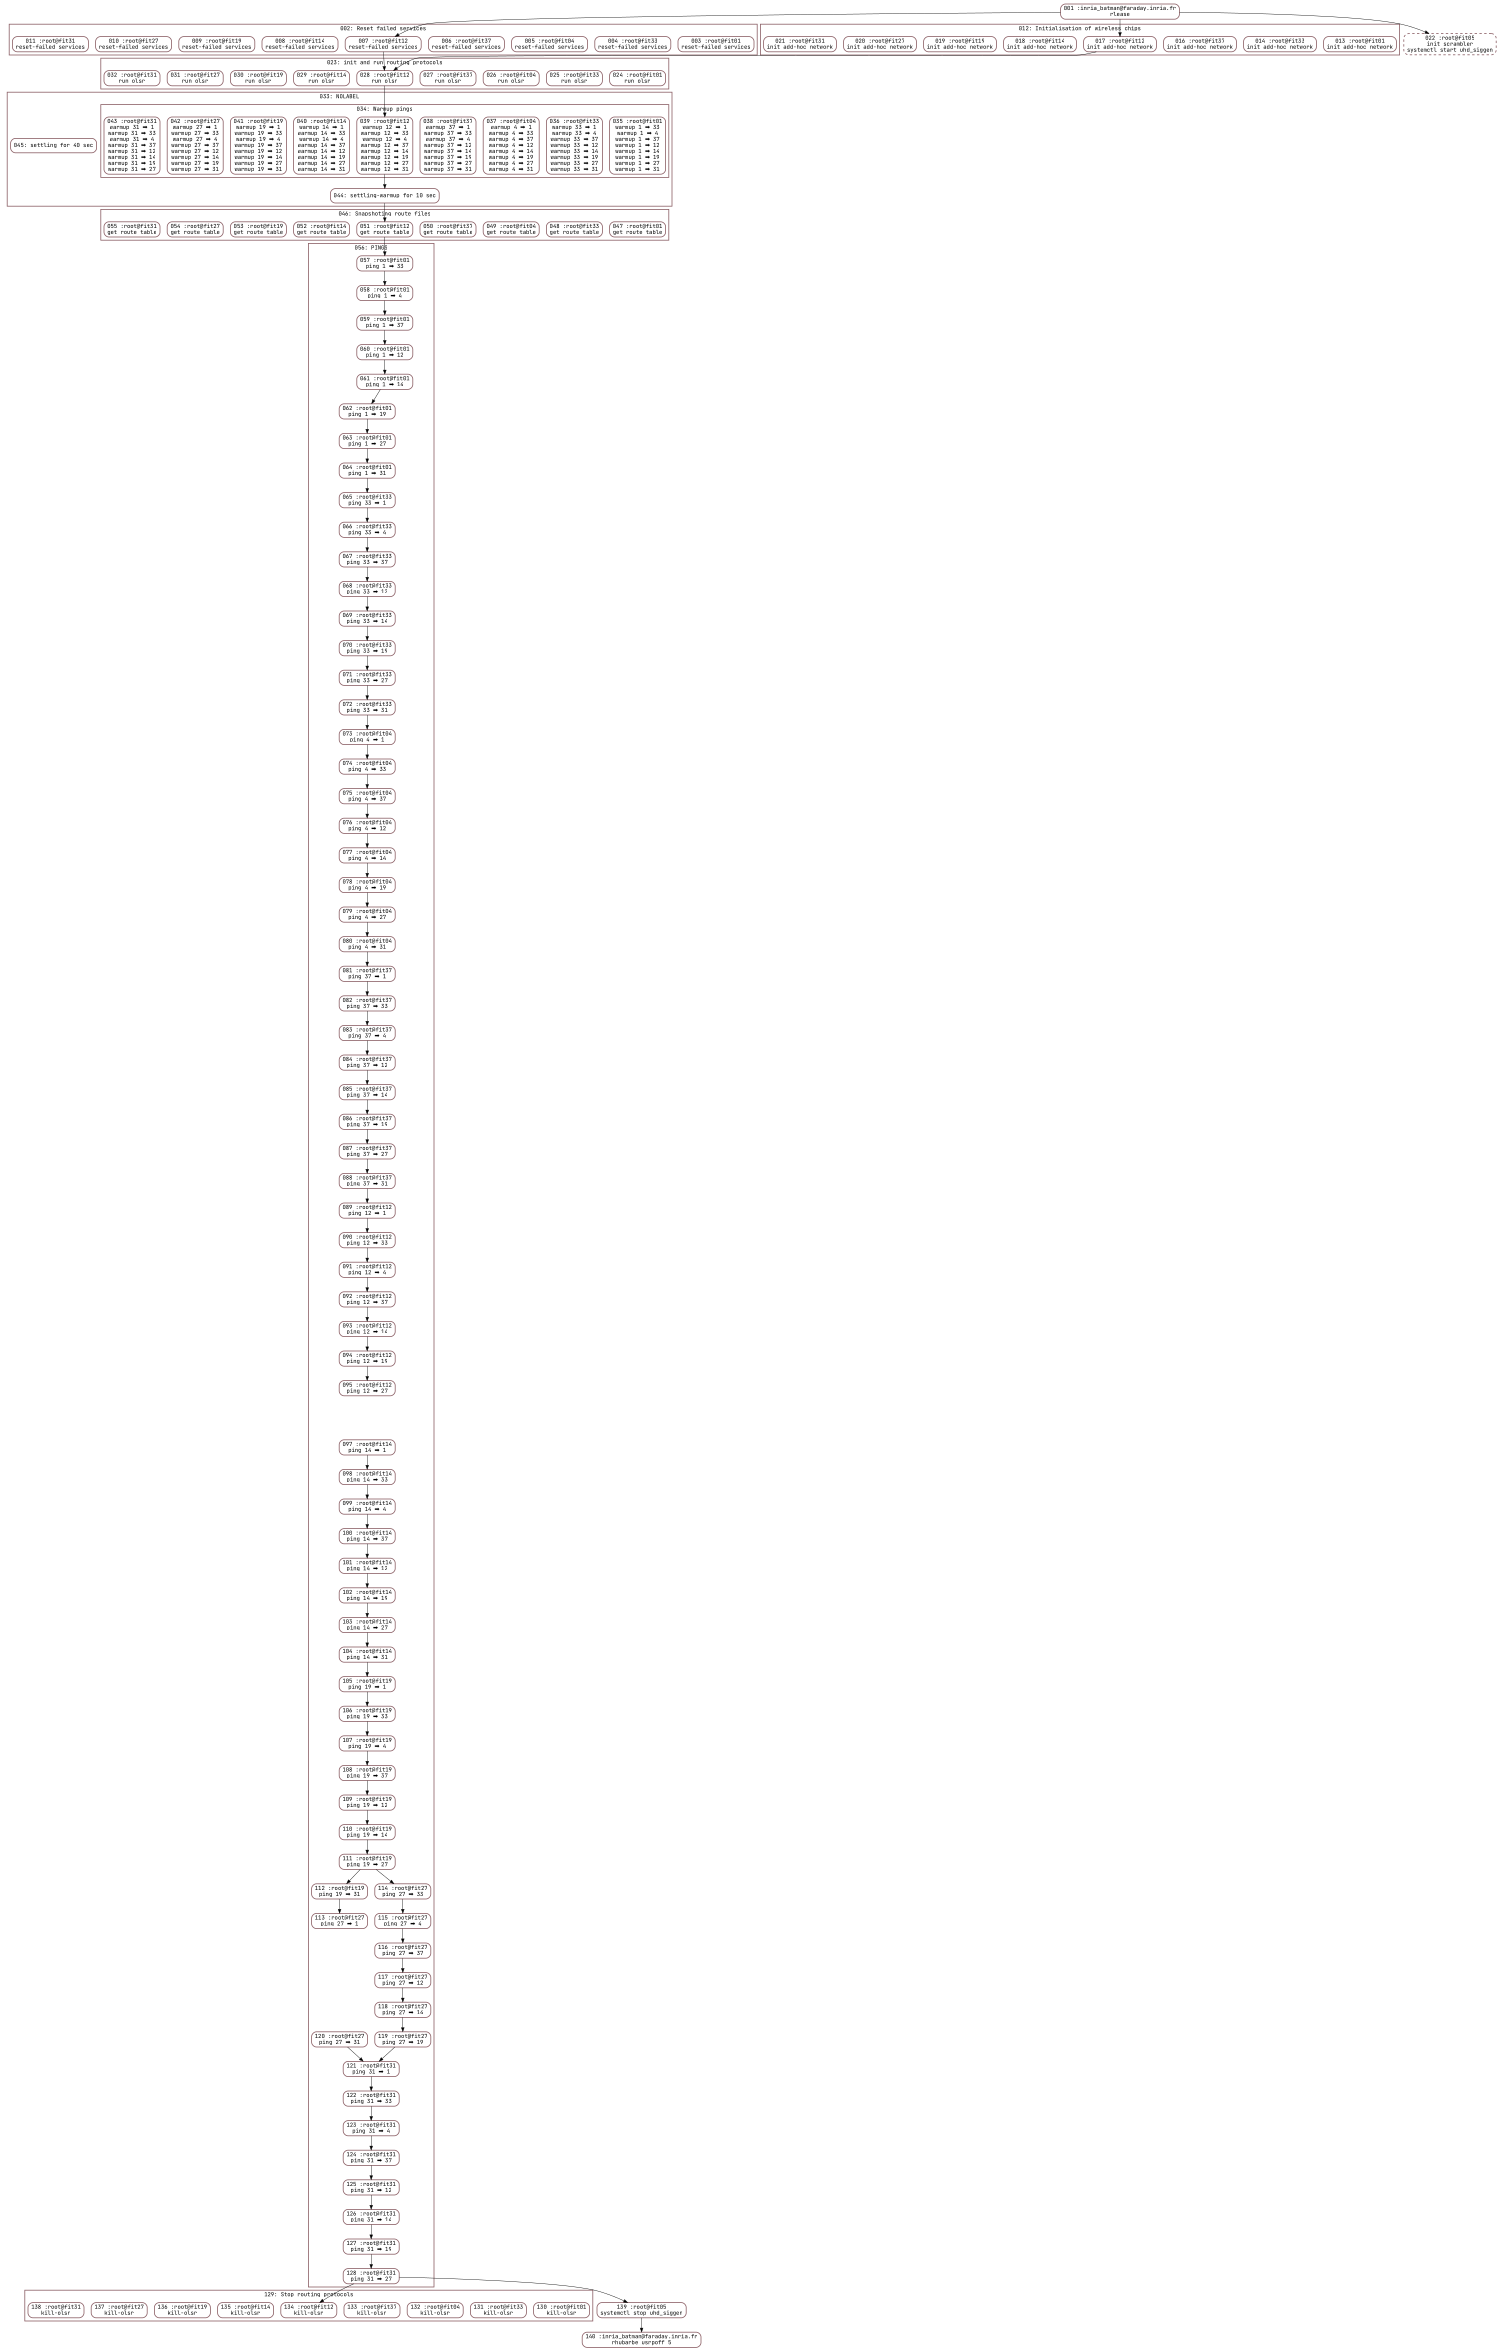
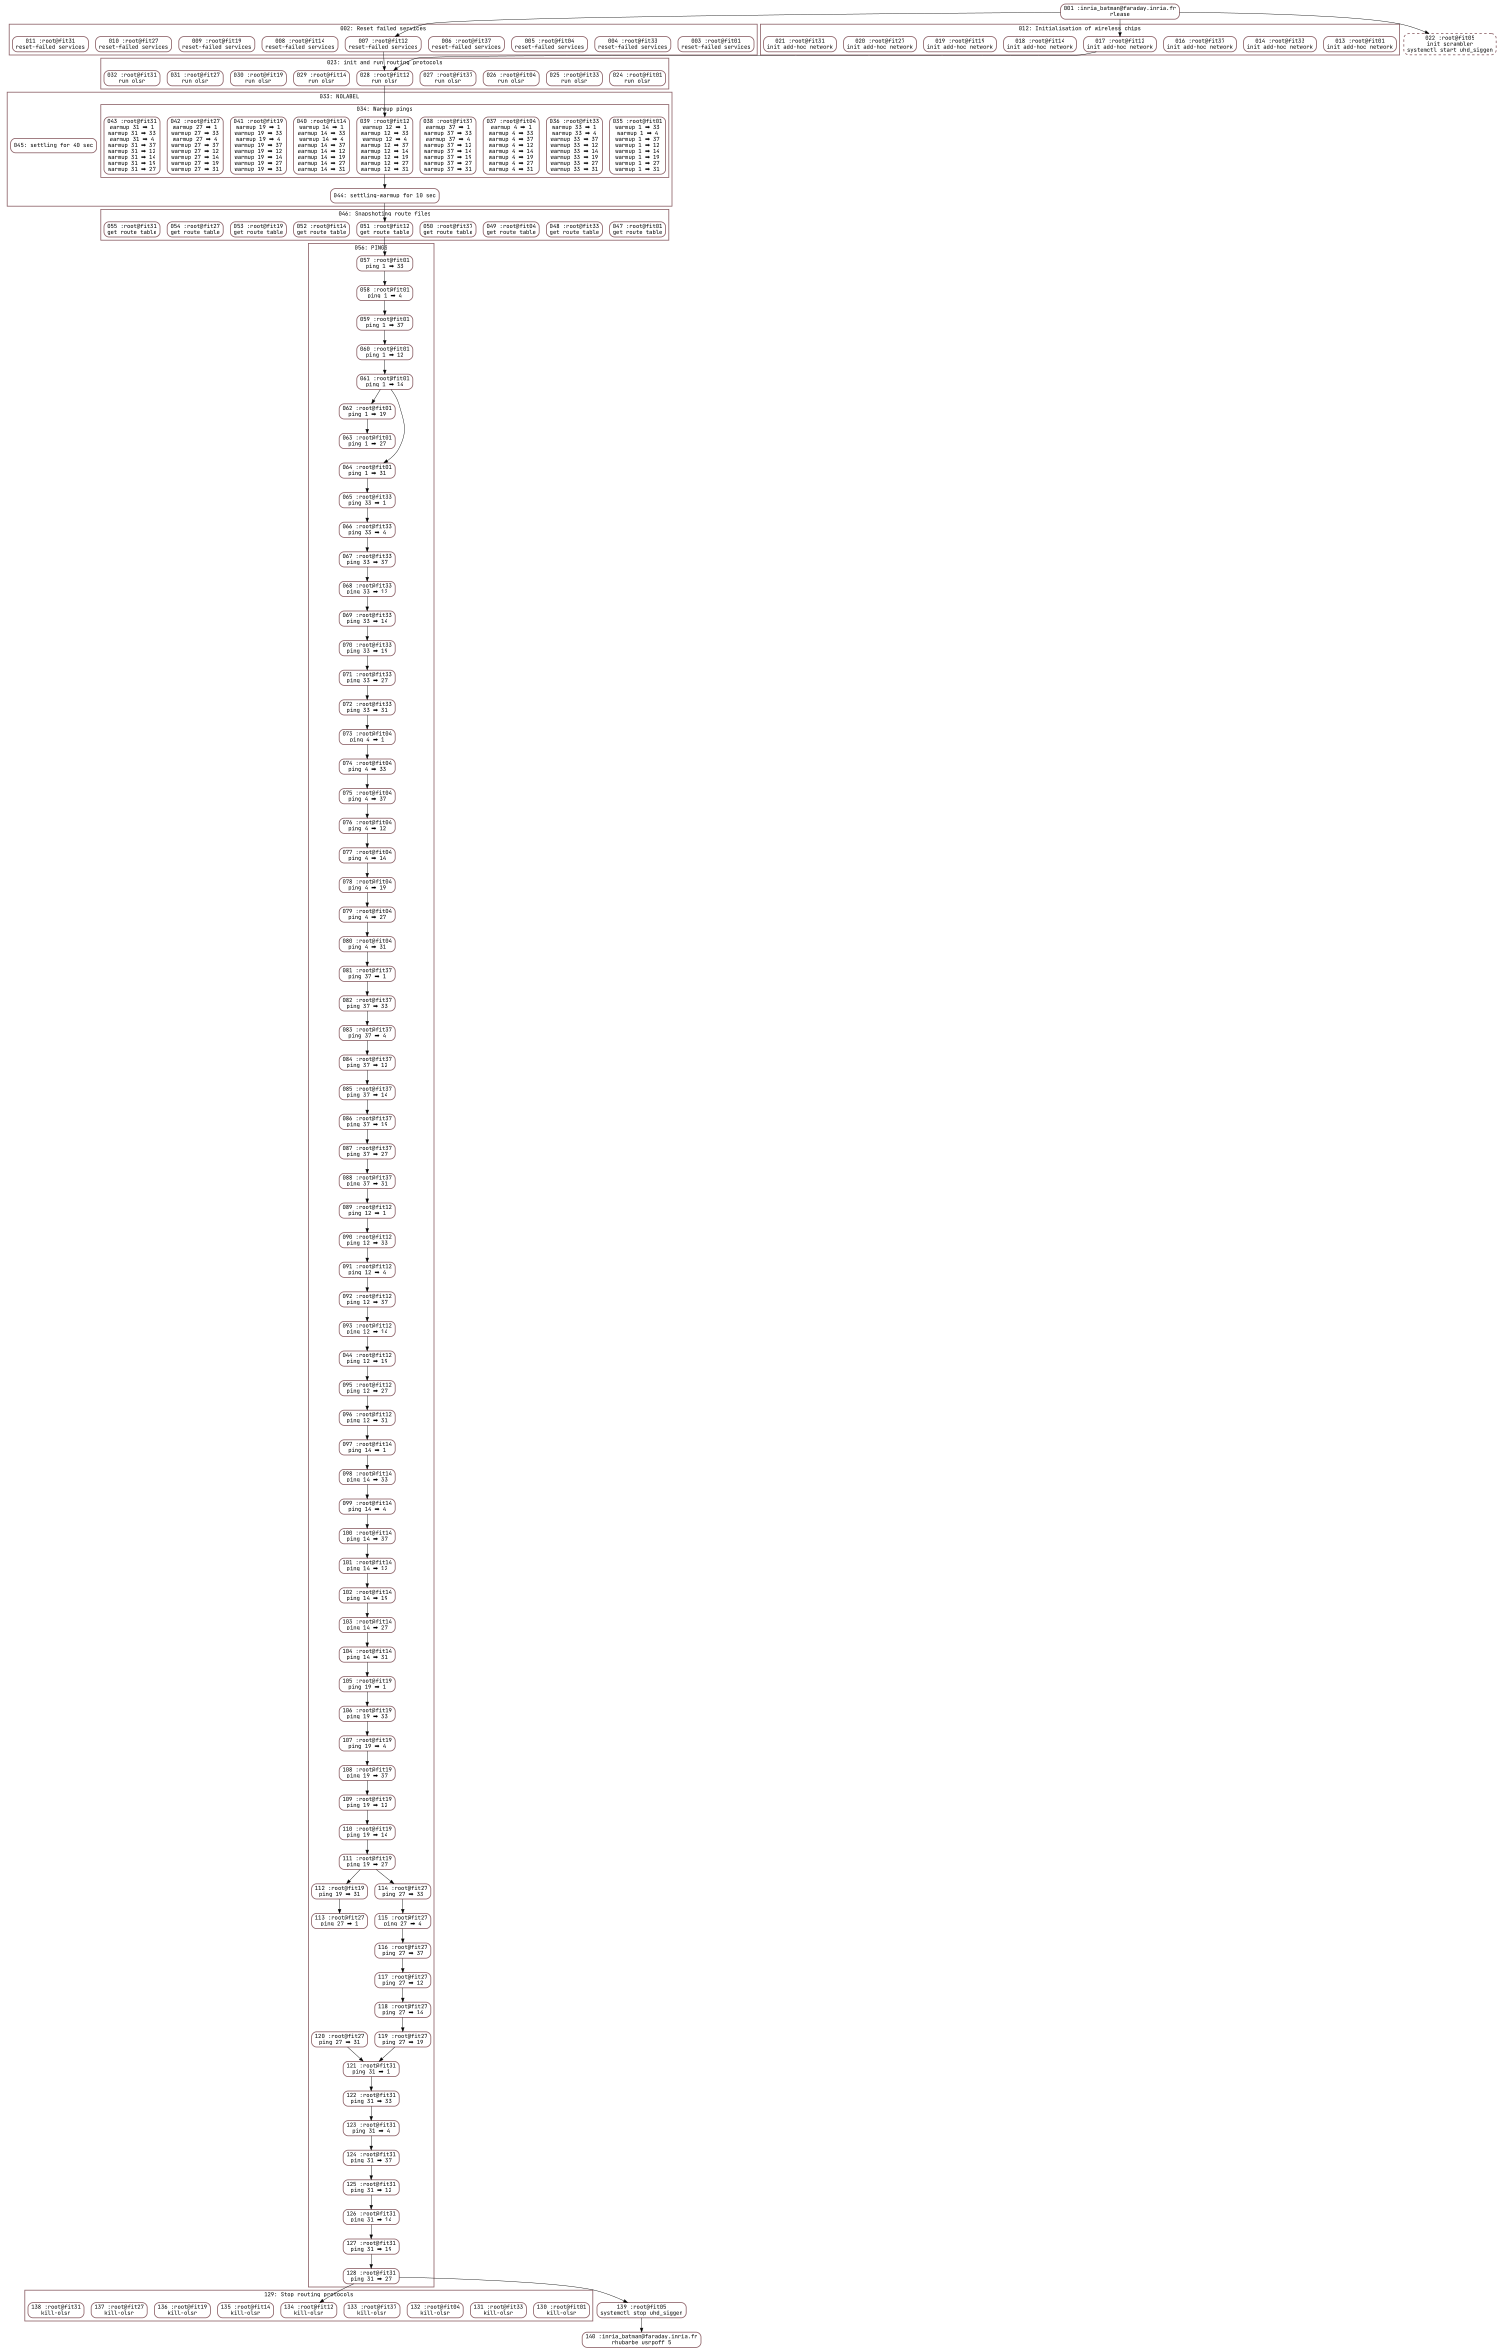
(367, 454) -> (404, 427)
(367, 1359) -> (367, 1359)
none -> (367, 1418)
